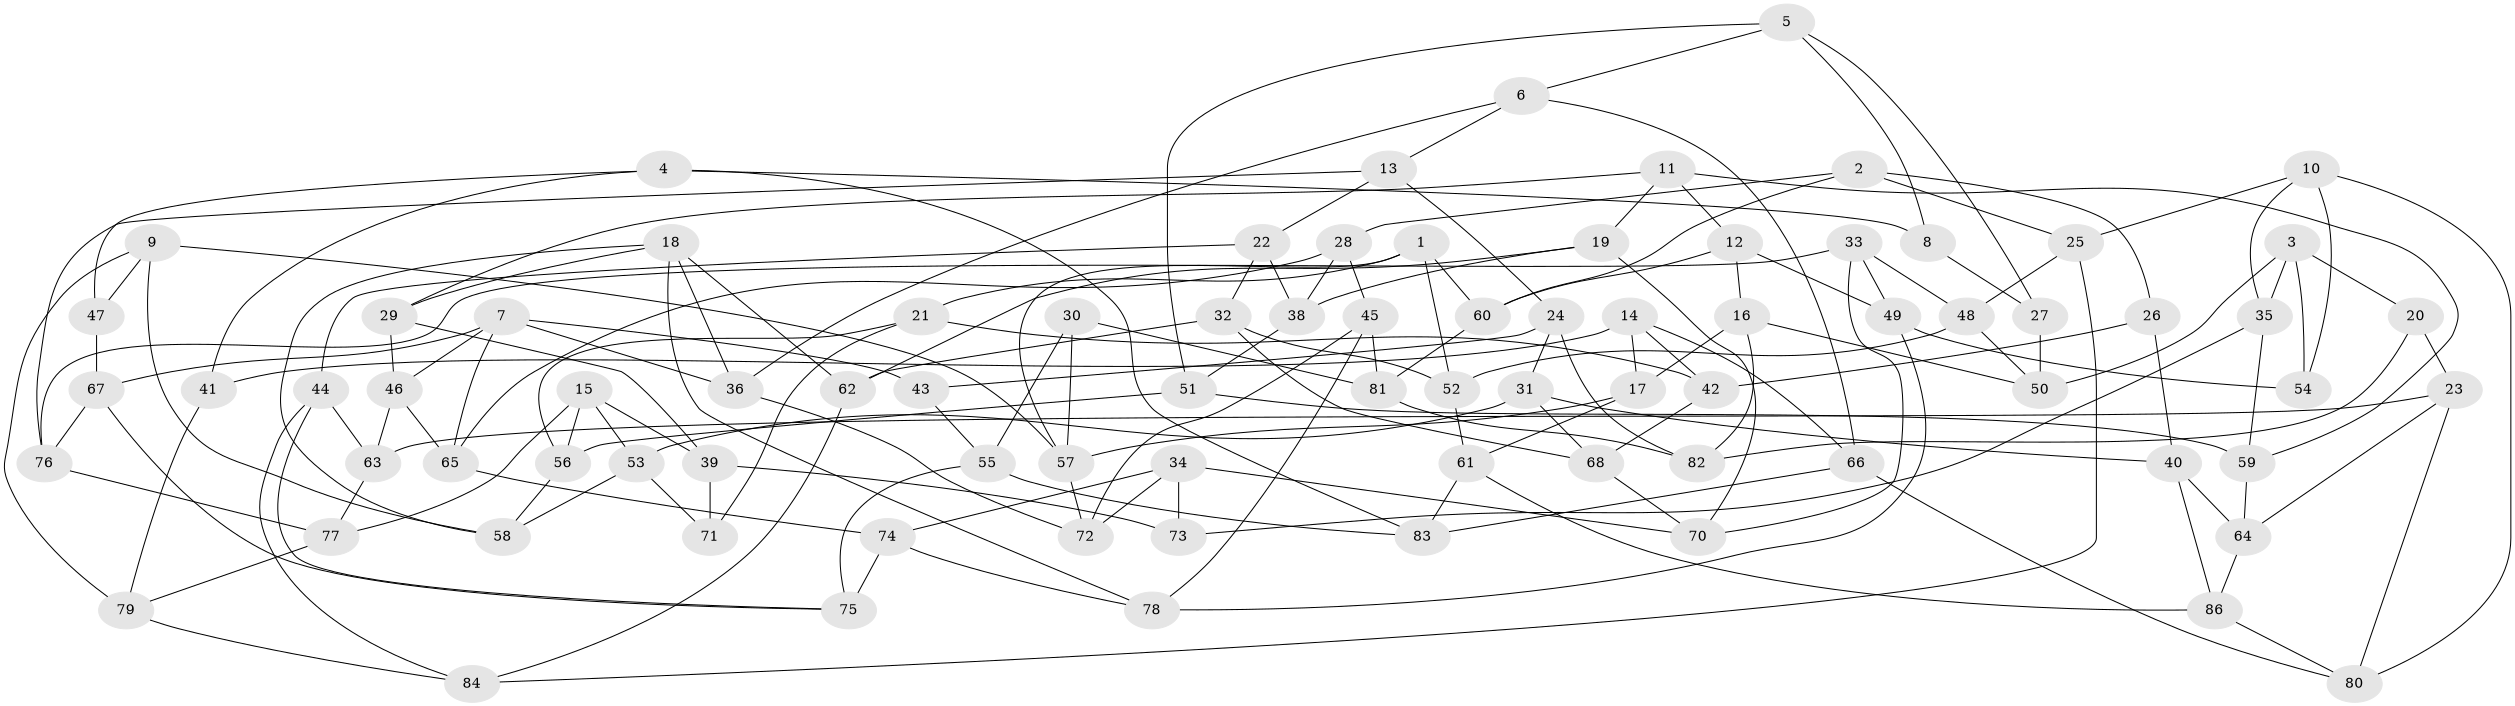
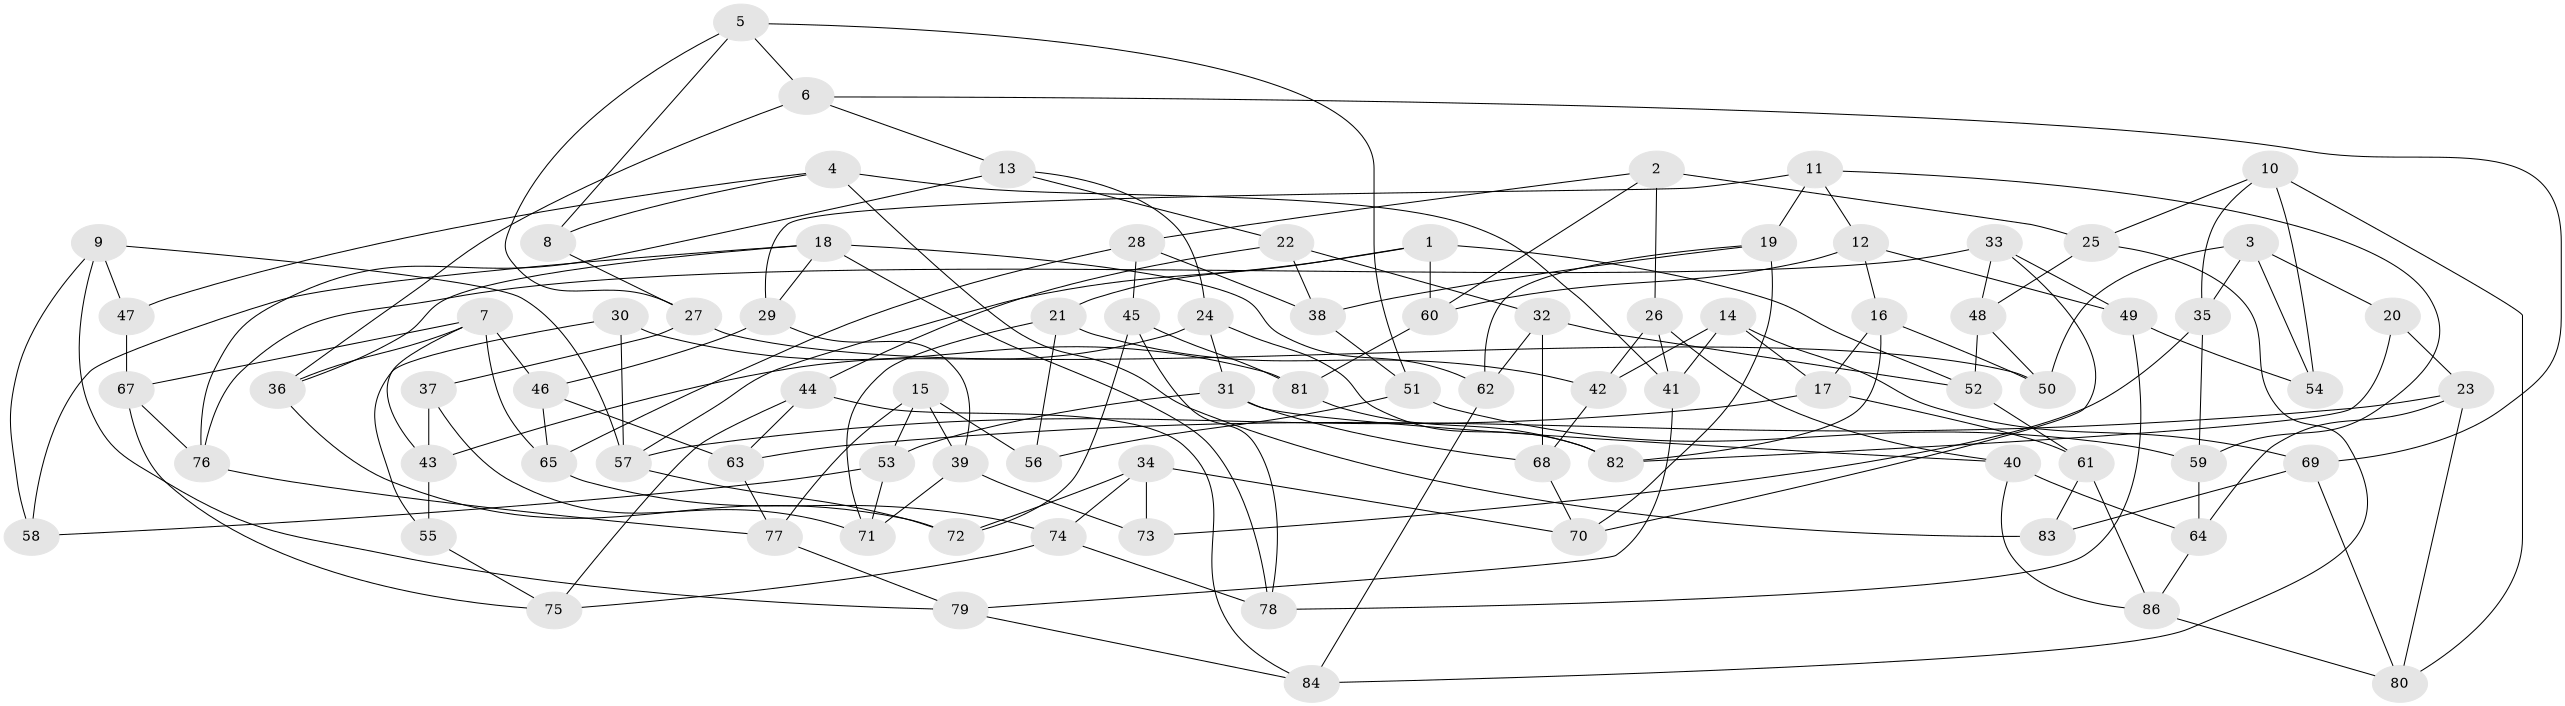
none -> (1665, 359)
none -> (429, 390)
(1856, 463) -> (2311, 463)
(533, 500) -> none
(1200, 515) -> none
